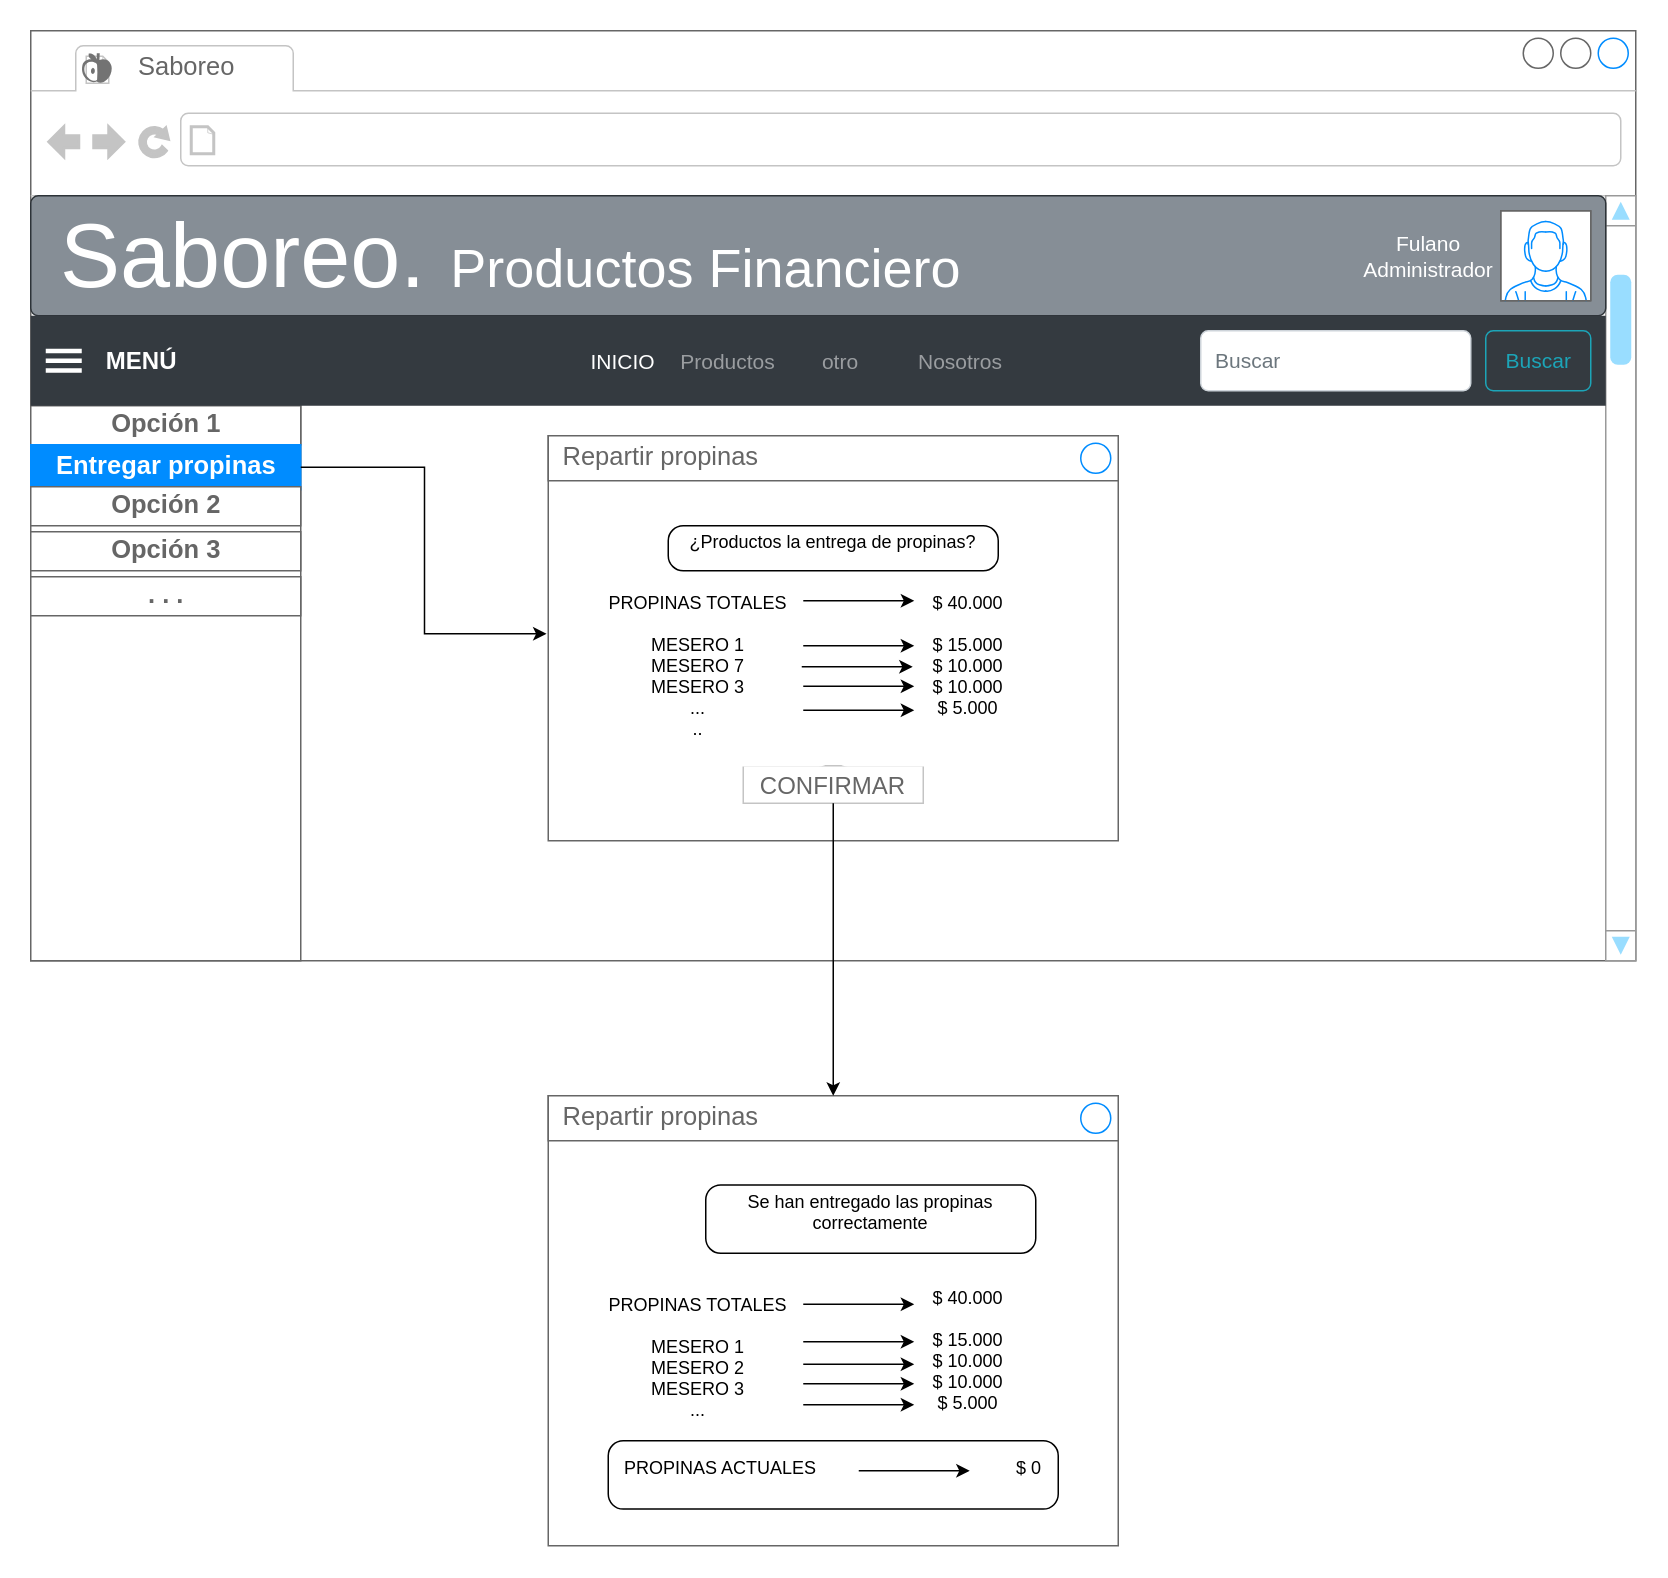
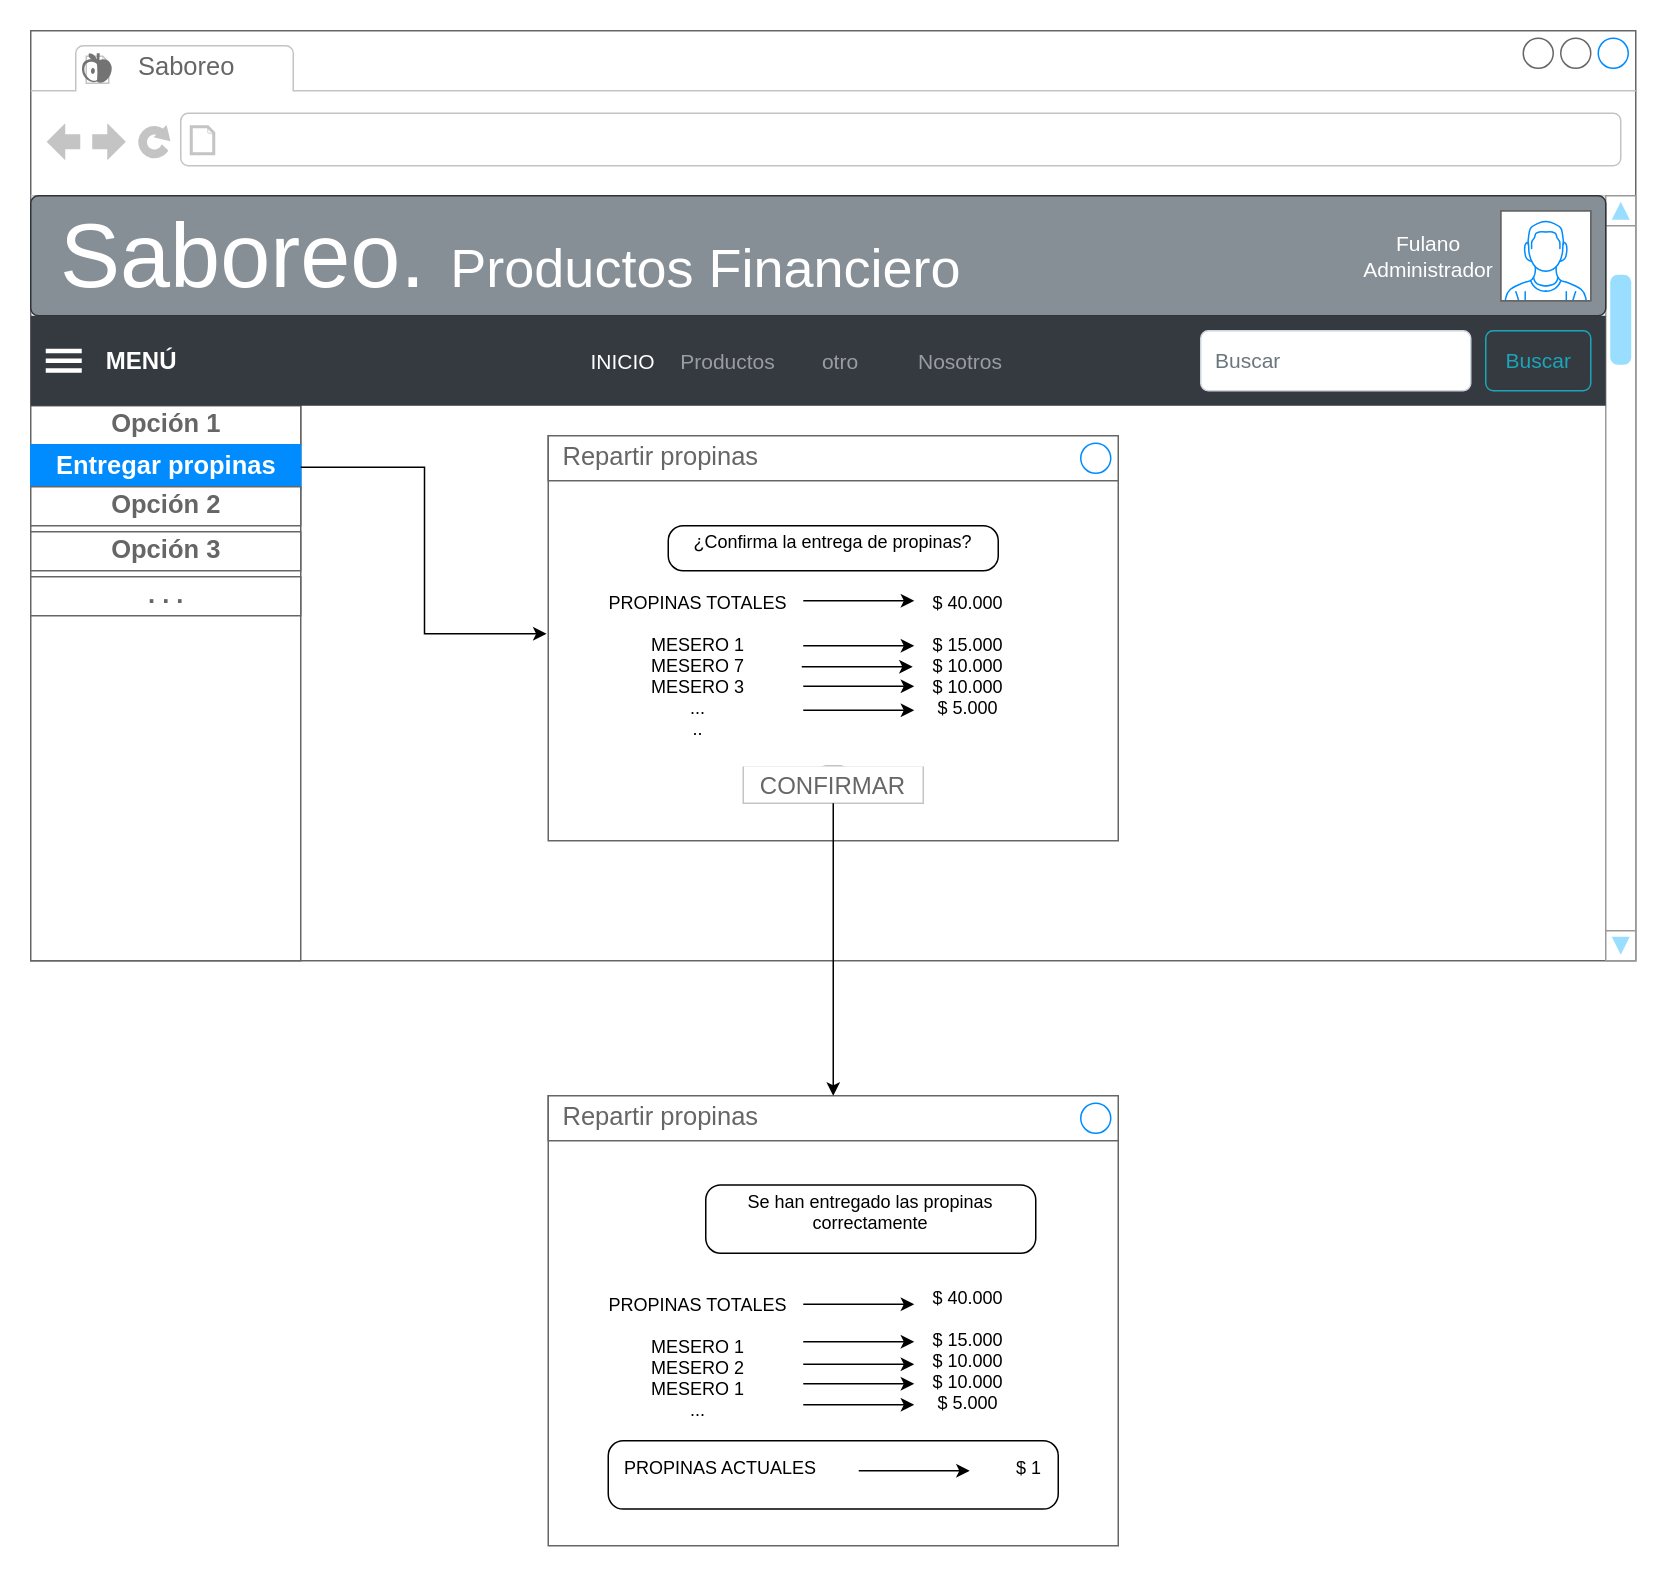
(833, 542) -> (833, 542)
(698, 1305) -> (698, 1305)
(833, 1468) -> (833, 1468)
